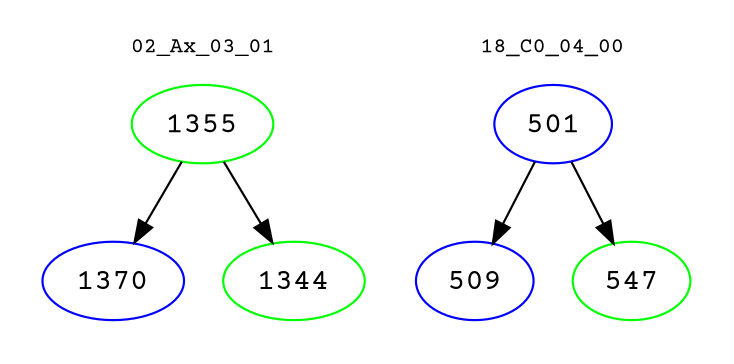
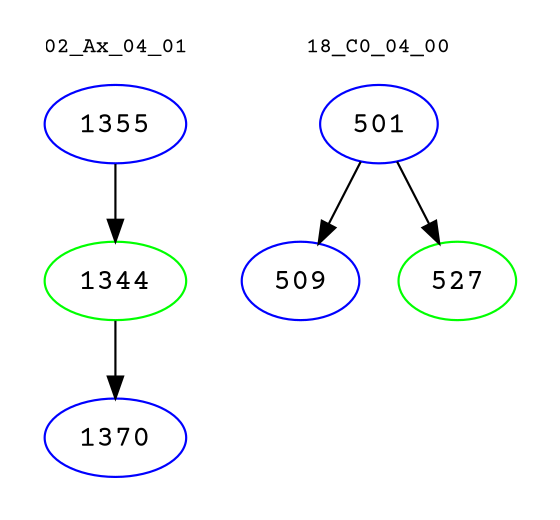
(204, 47) -> (117, 47)
(203, 124) -> (115, 124)
(164, 193) -> (115, 349)
(632, 281) -> (457, 281)
